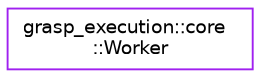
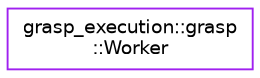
(130, 39) -> (130, 39)
